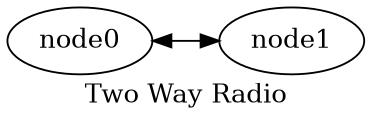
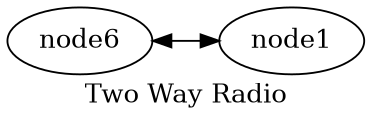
(80, 41) -> (80, 41)
